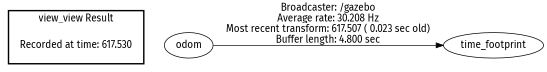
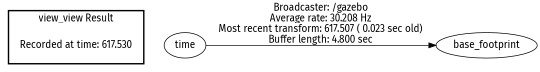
(189, 45) -> (185, 45)
(494, 45) -> (487, 45)
